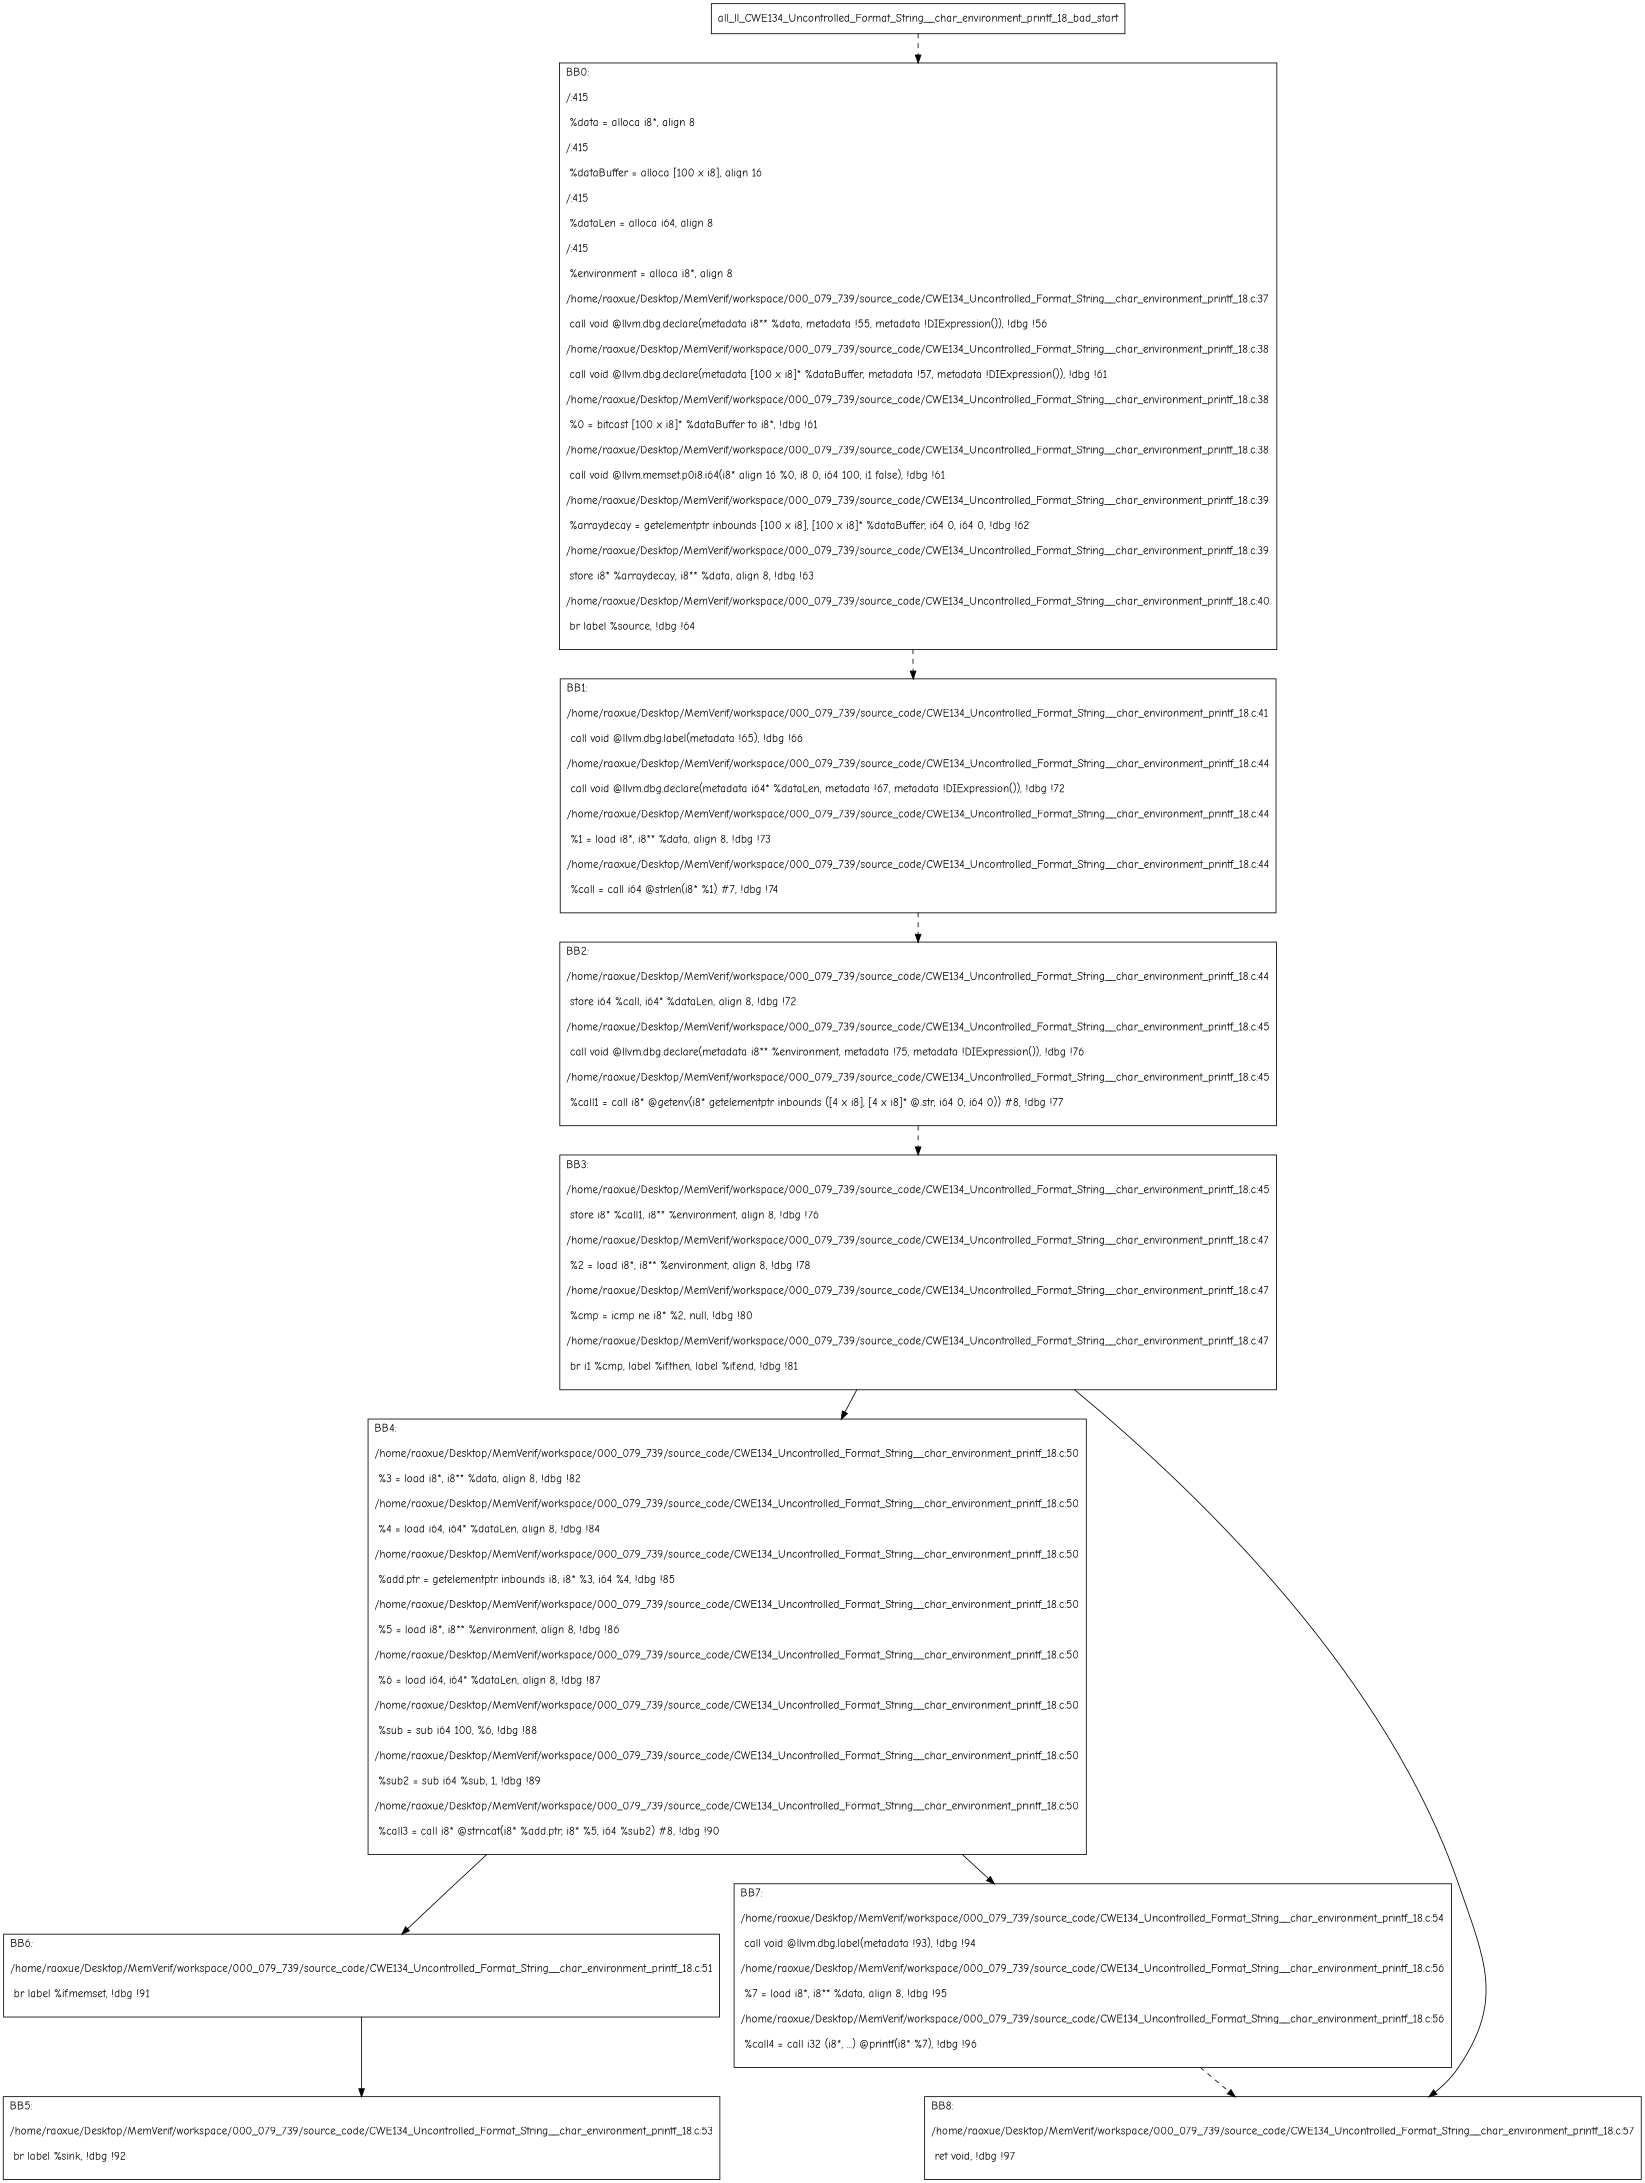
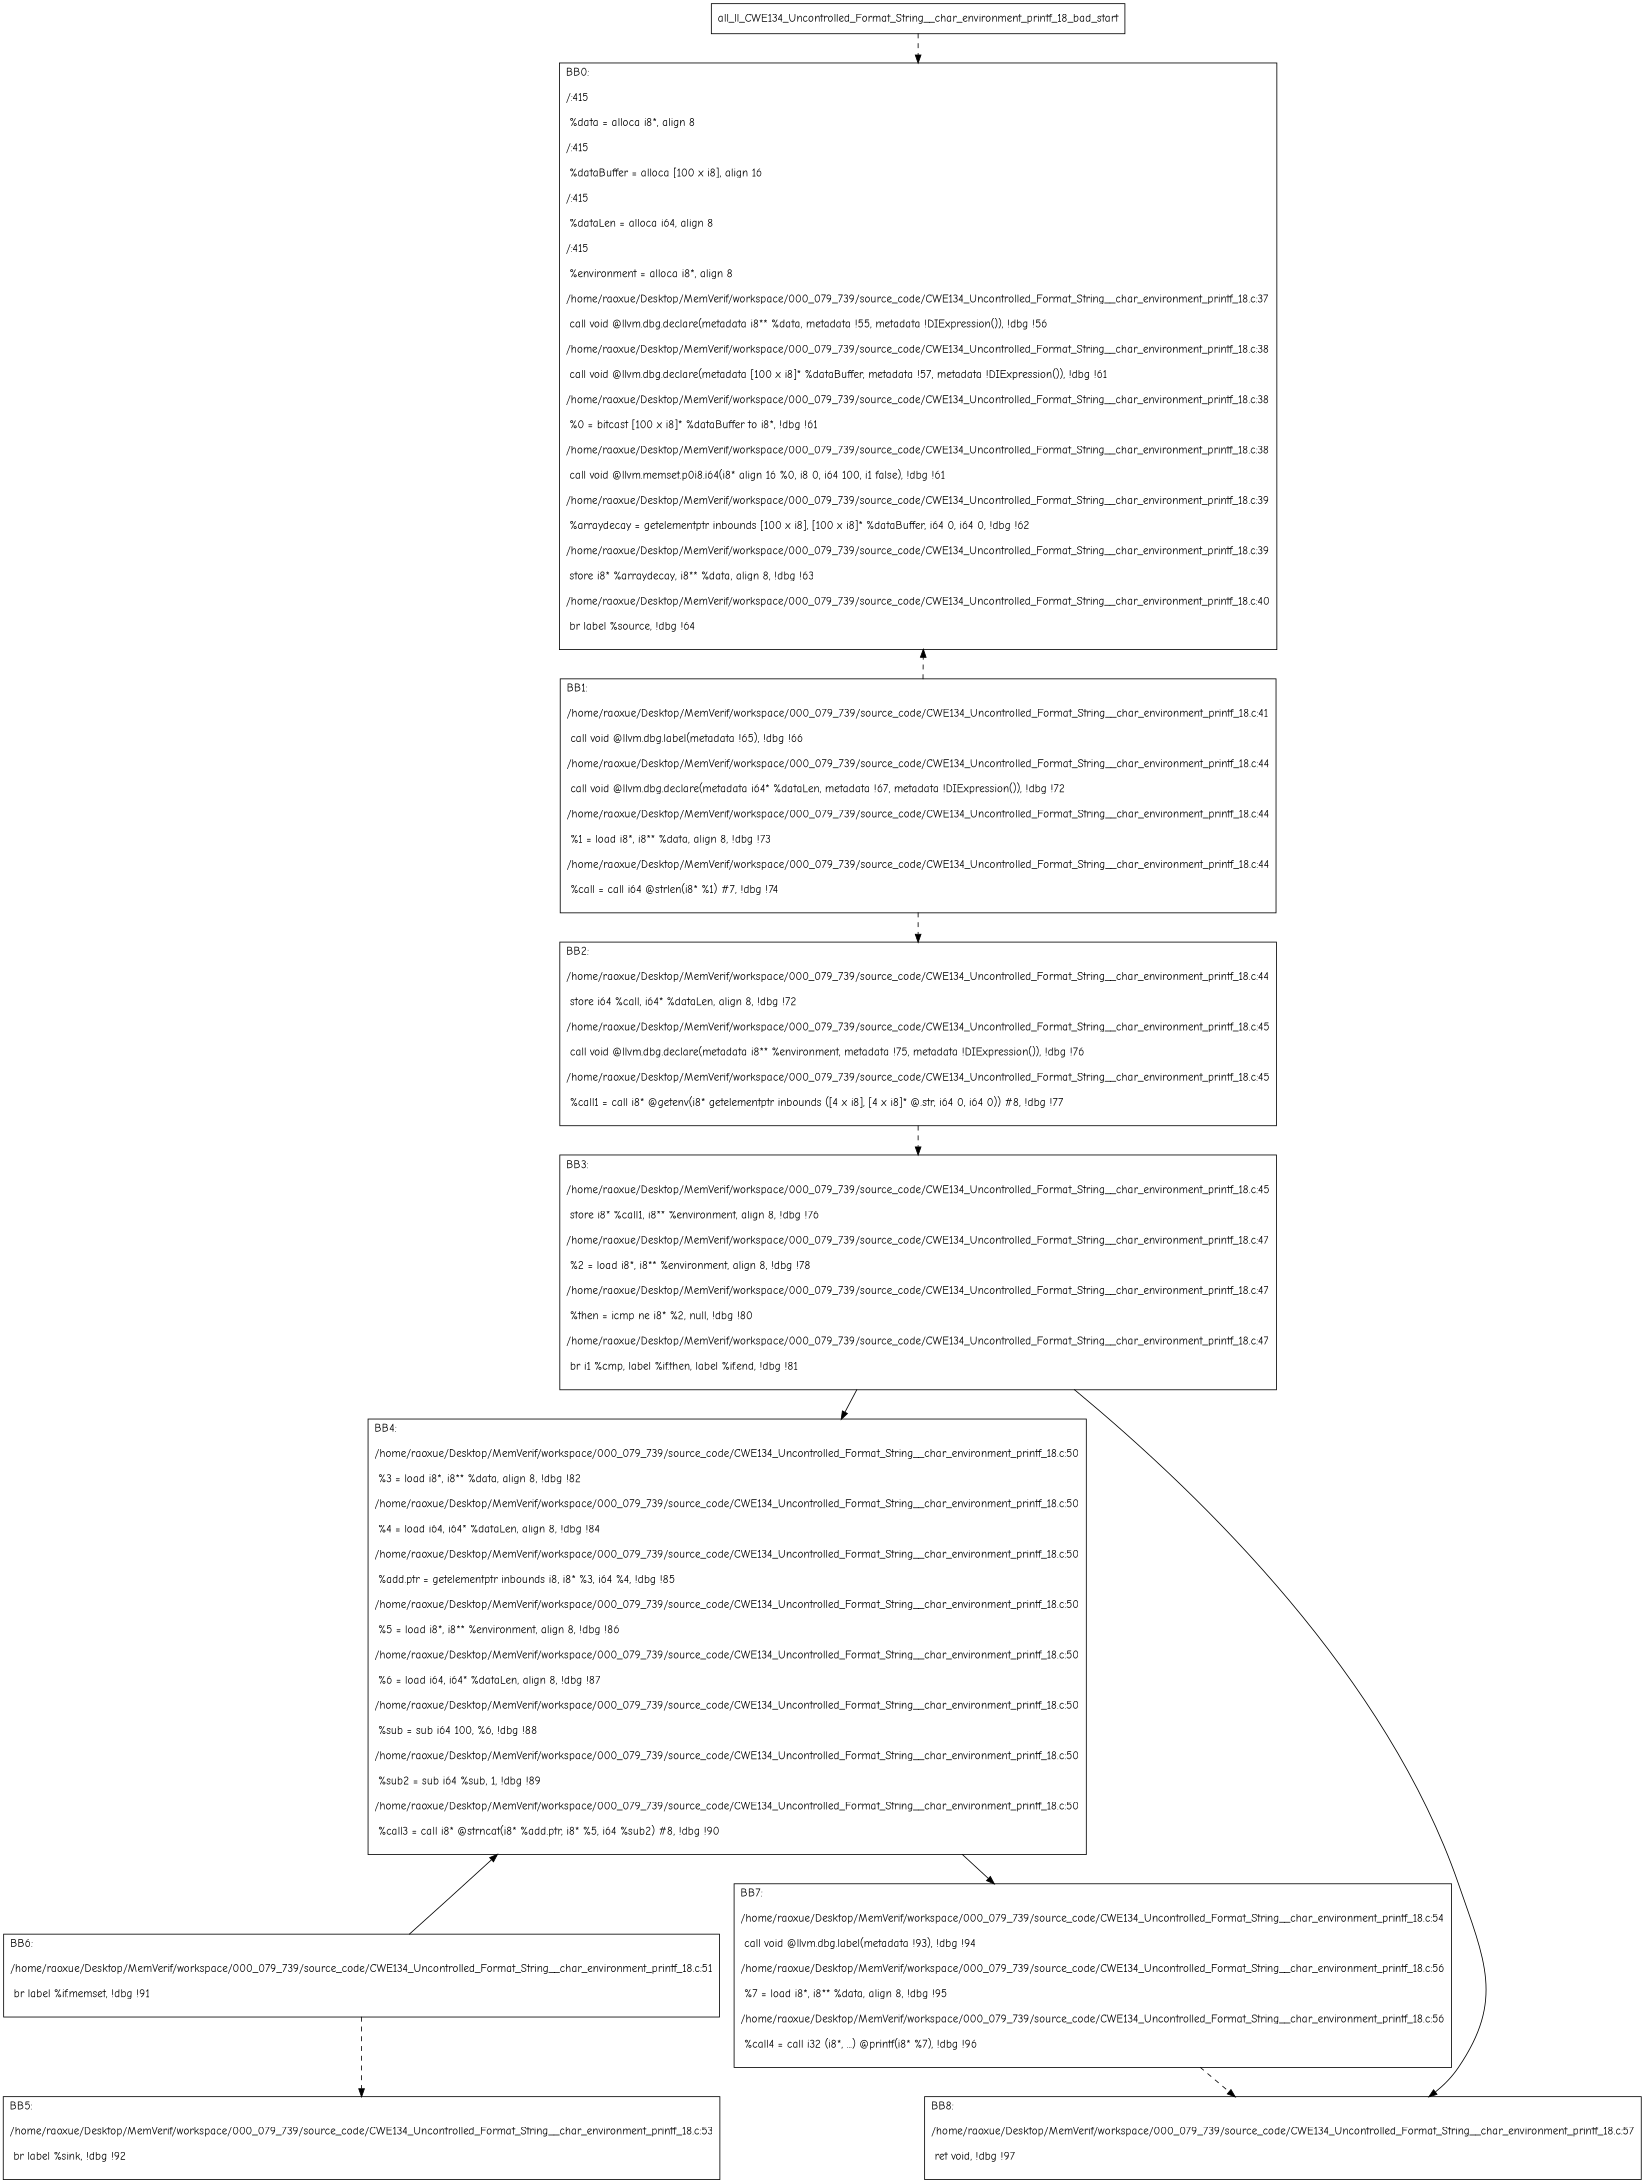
(913, 660) -> (923, 668)
(660, 1316) -> (660, 1316)
(447, 1891) -> (450, 1897)
(362, 2053) -> (362, 2053)
